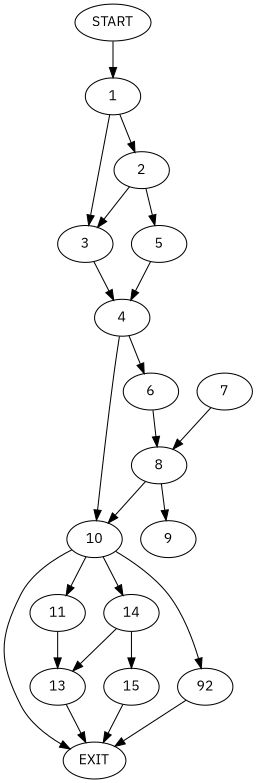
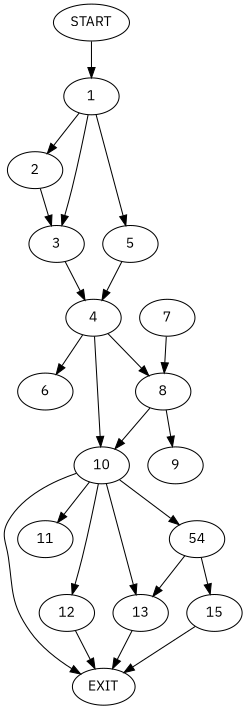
(149, 202) -> (110, 165)
(154, 423) -> (125, 351)
(131, 613) -> (197, 539)
(58, 645) -> (120, 534)
(205, 687) -> (67, 613)
